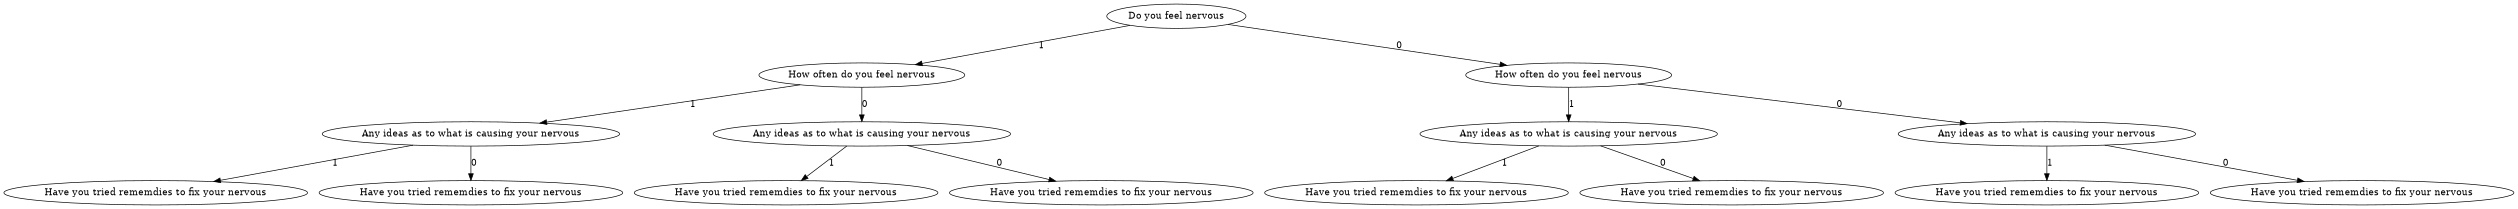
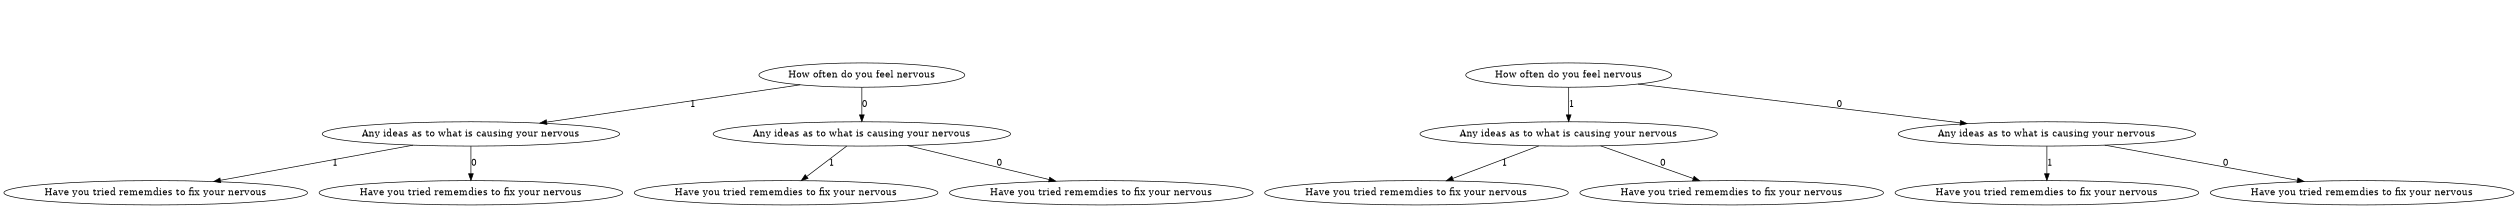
(1176, 16) -> none
